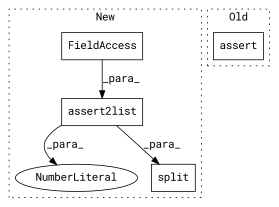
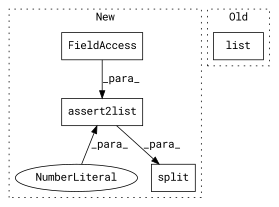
(238, 46) -> (238, 46)
(46, 140) -> (88, 149)
